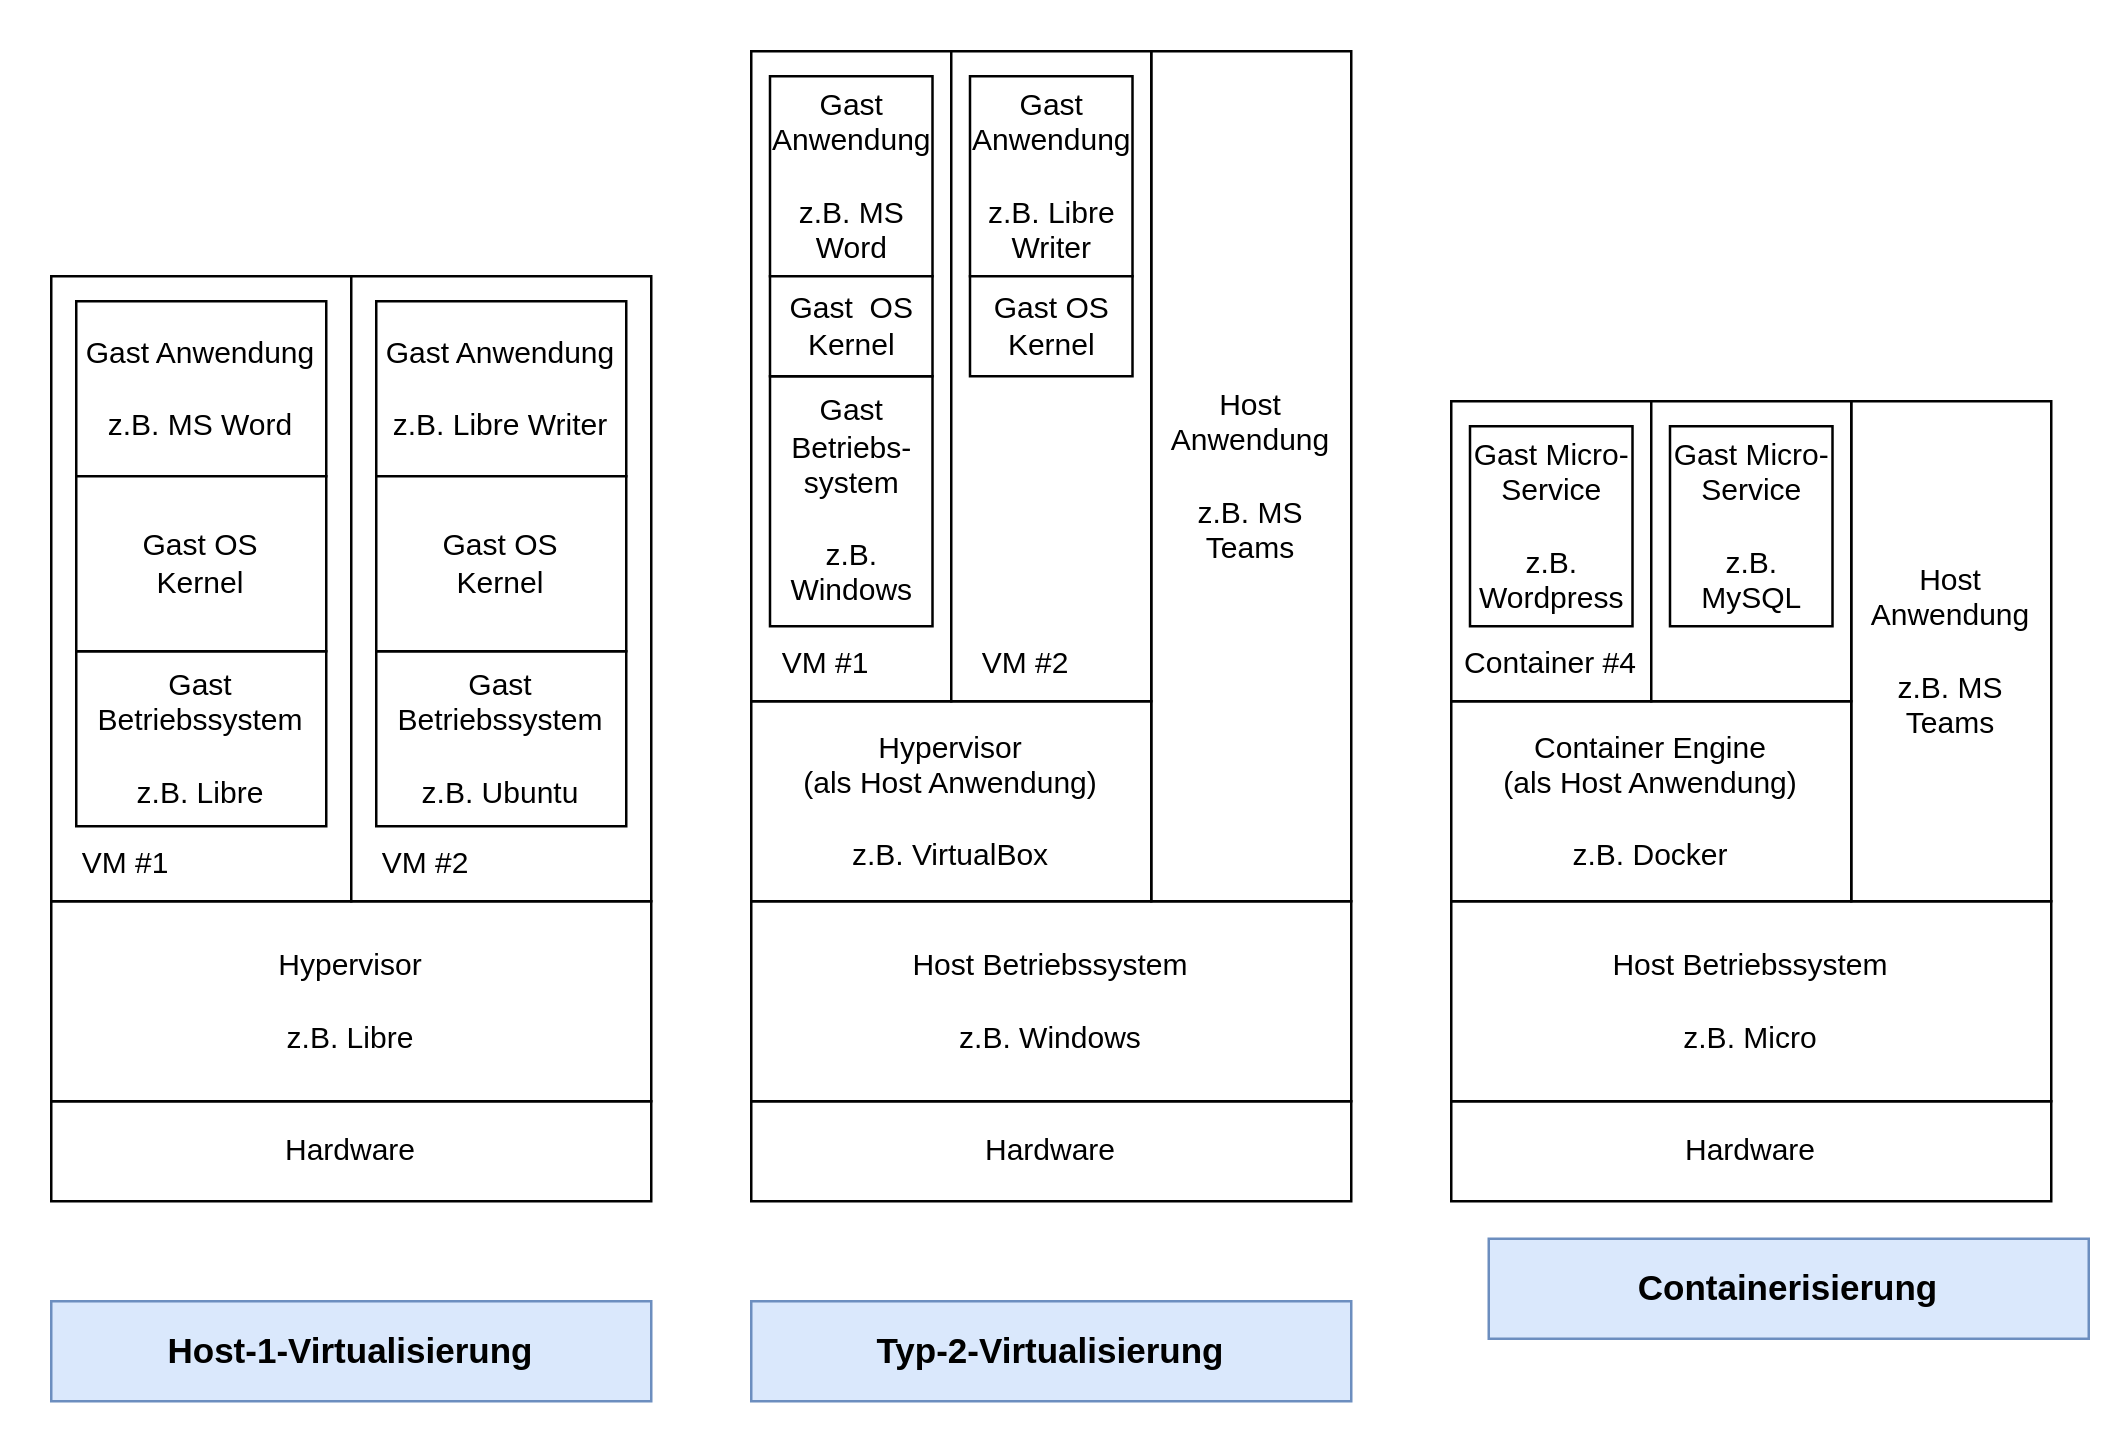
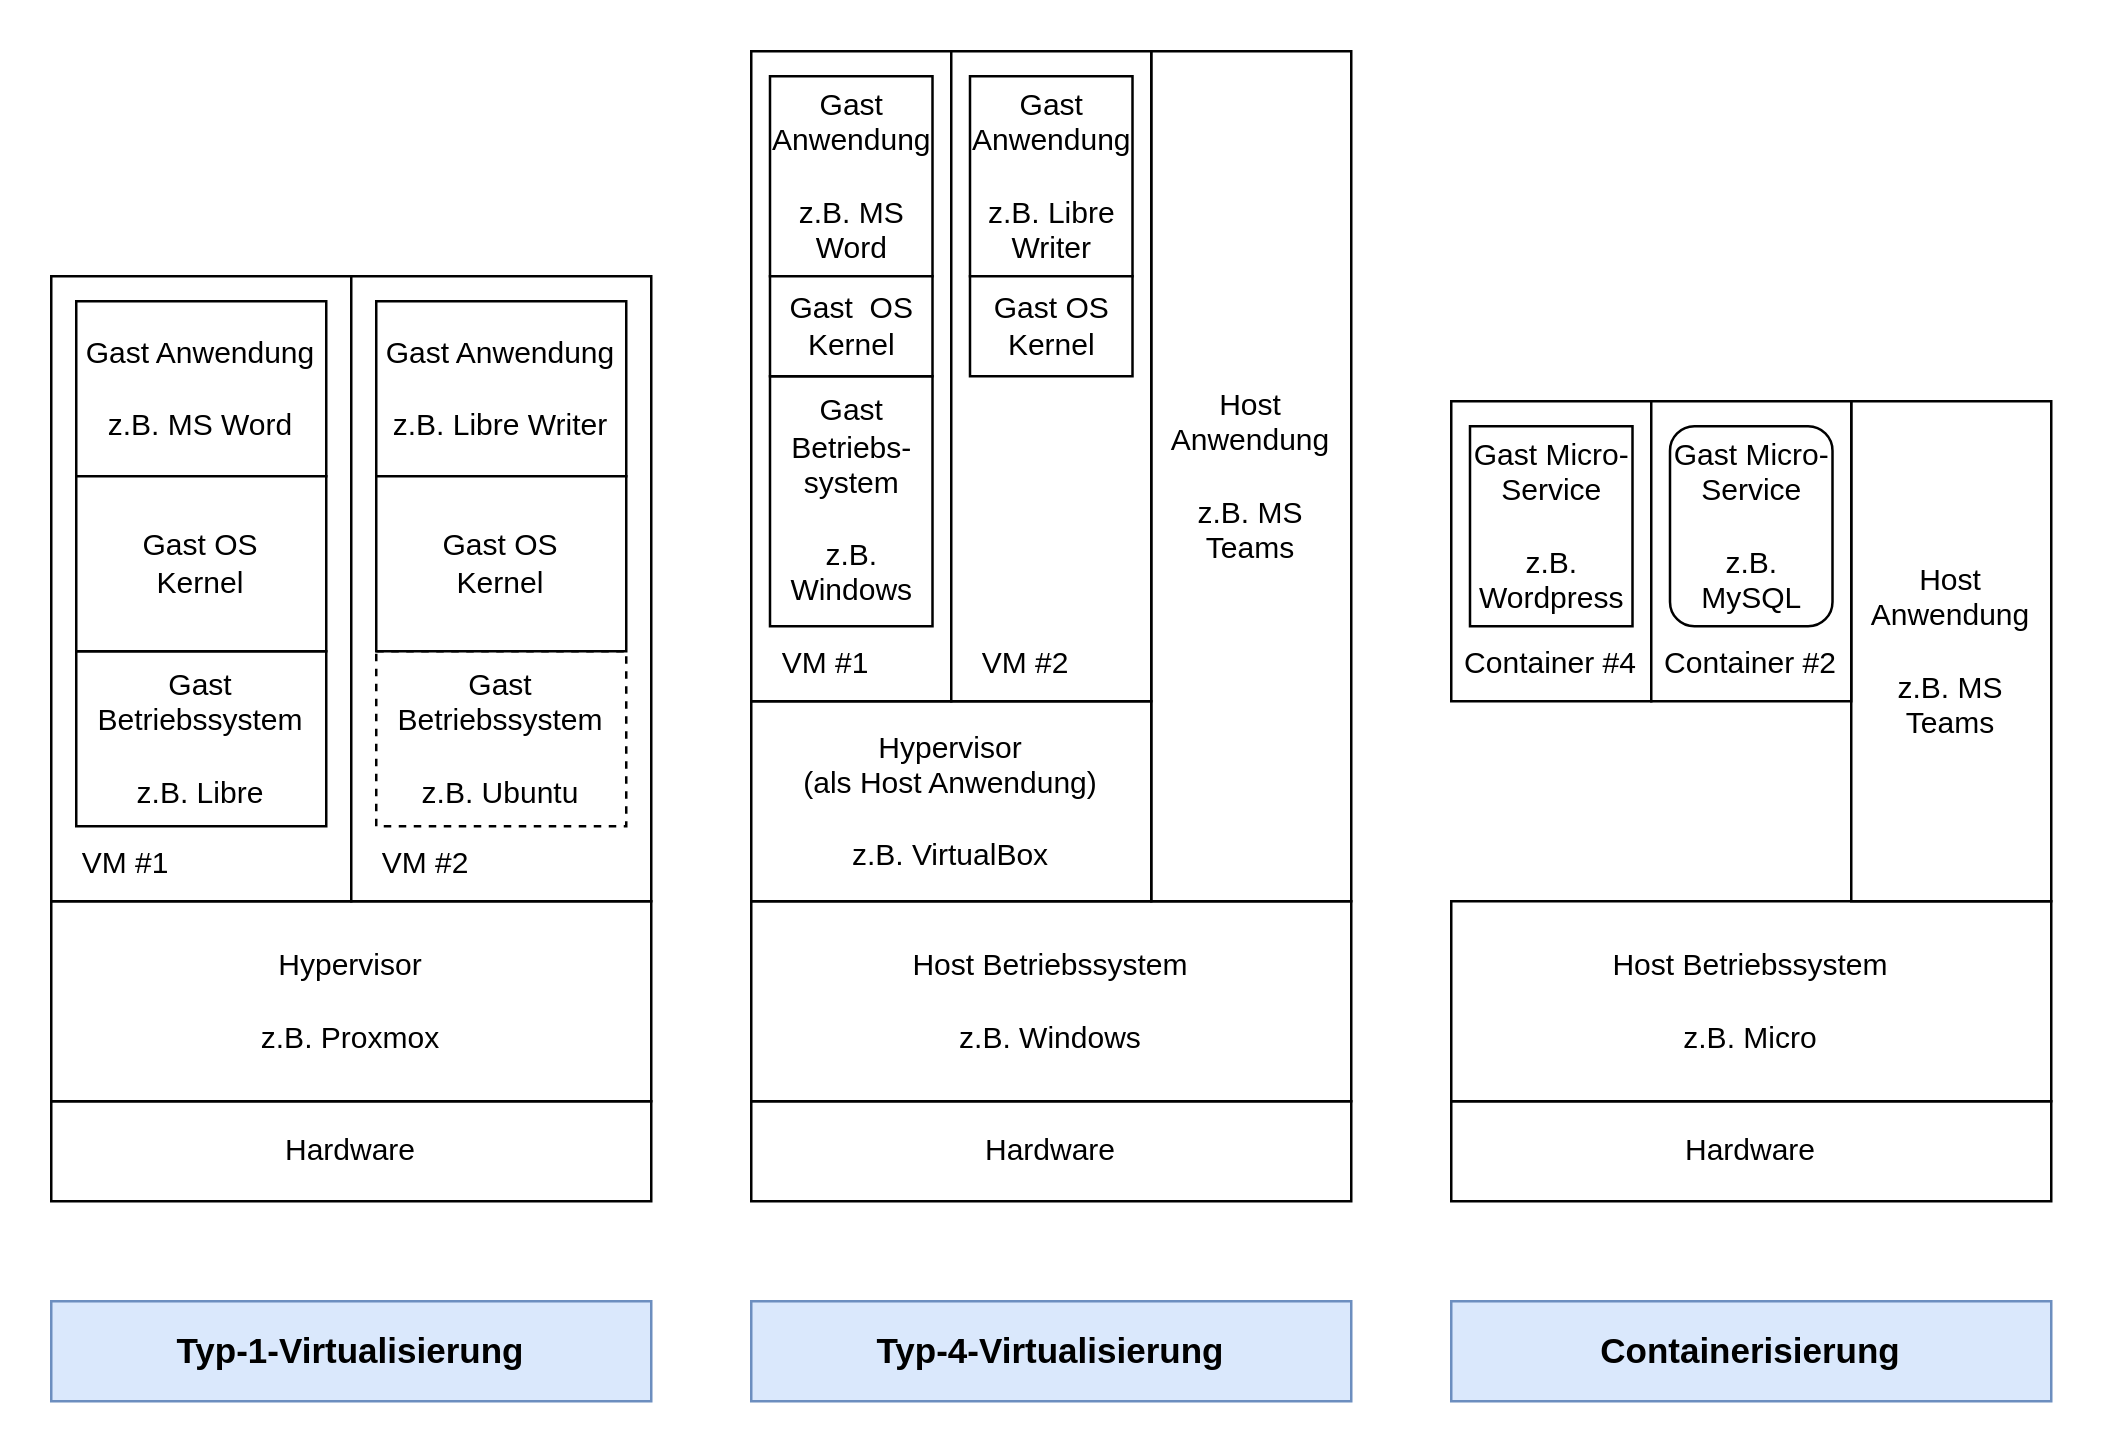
(1751, 526) -> (1751, 526)
none -> (1751, 664)
(501, 739) -> (501, 739)
(1651, 801) -> none
(351, 1001) -> (351, 1001)
(1789, 1289) -> (1751, 1351)
(351, 1351) -> (351, 1351)
(1051, 1351) -> (1051, 1351)
